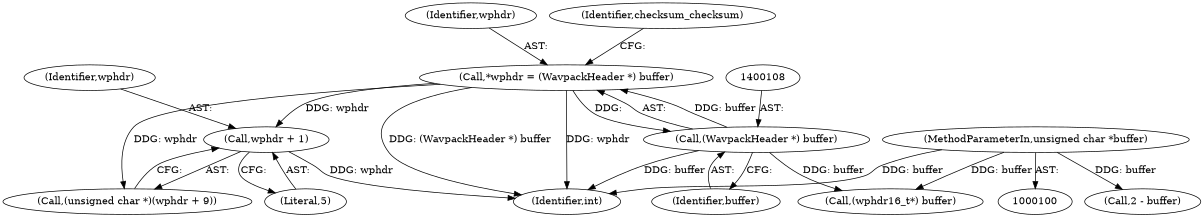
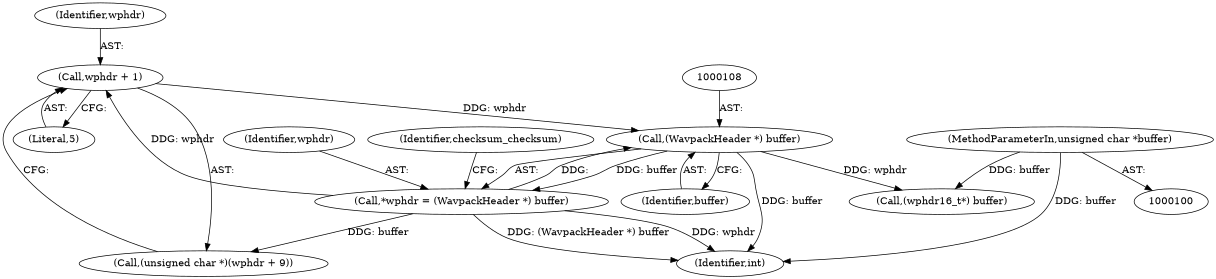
(763, 78) -> (719, 78)
(166, 140) -> (378, 233)
(833, 171) -> (875, 171)
(395, 188) -> (394, 107)
(1143, 202) -> none
